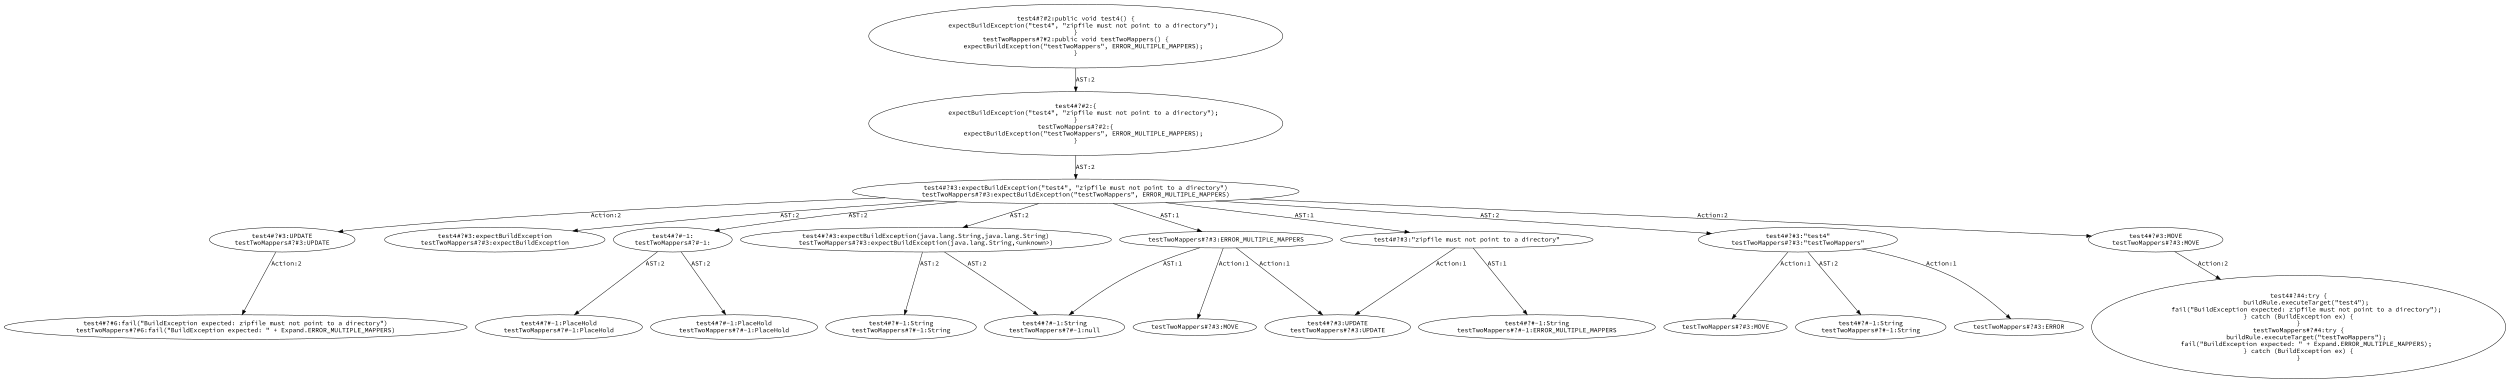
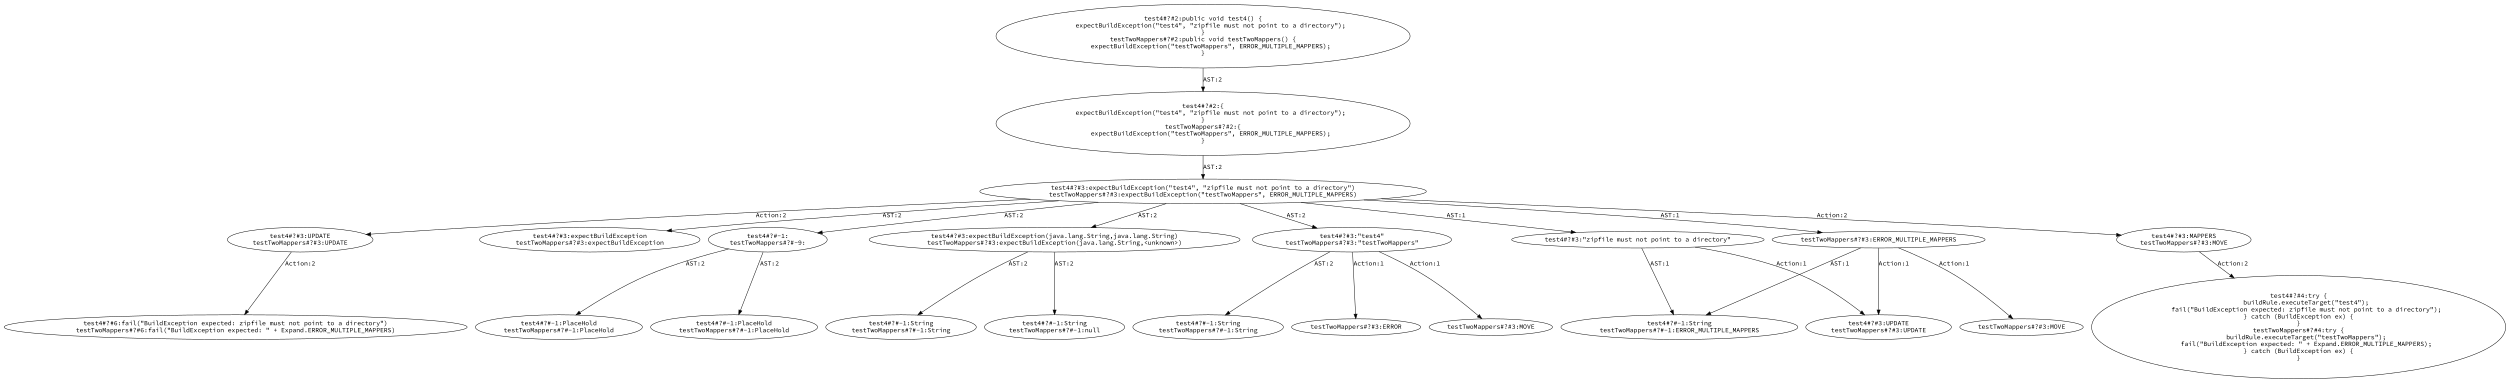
(673, 240) -> (768, 240)
(2156, 240) -> (2184, 240)
(1133, 273) -> (1786, 281)
